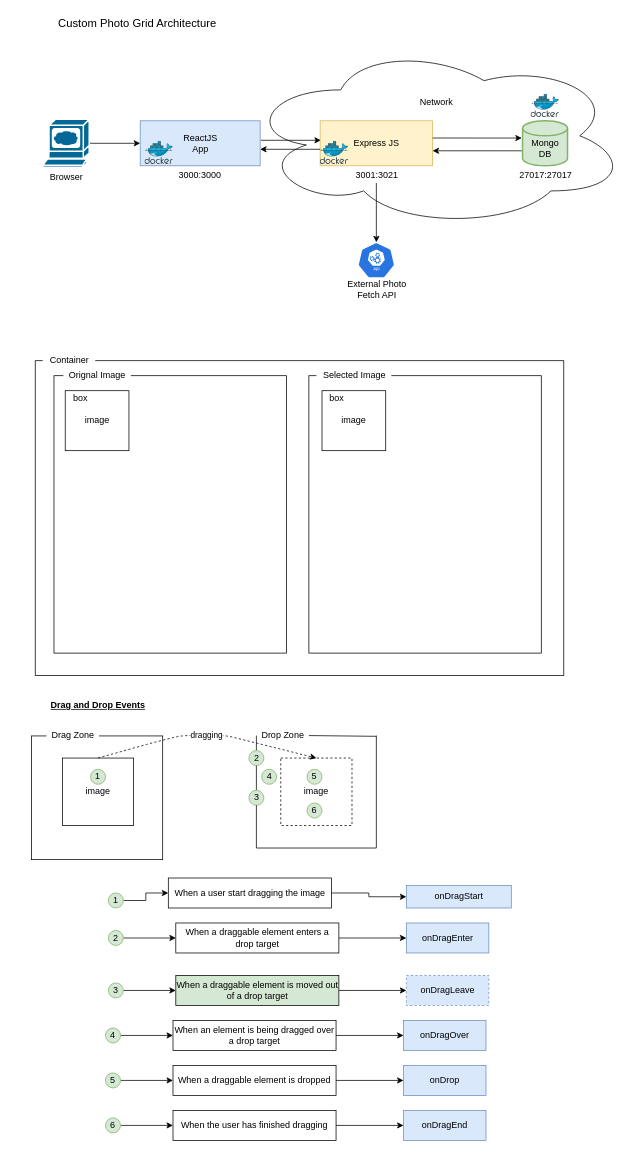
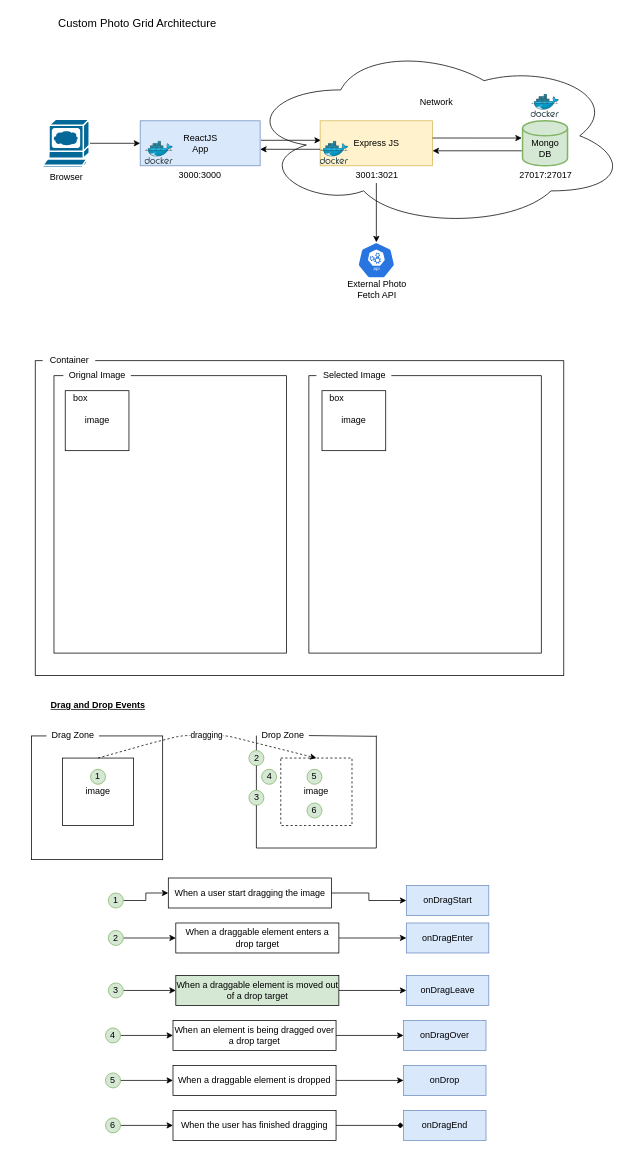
(459, 897) -> (448, 900)
(448, 990) -> (448, 990)
(397, 1125) -> (396, 1125)
